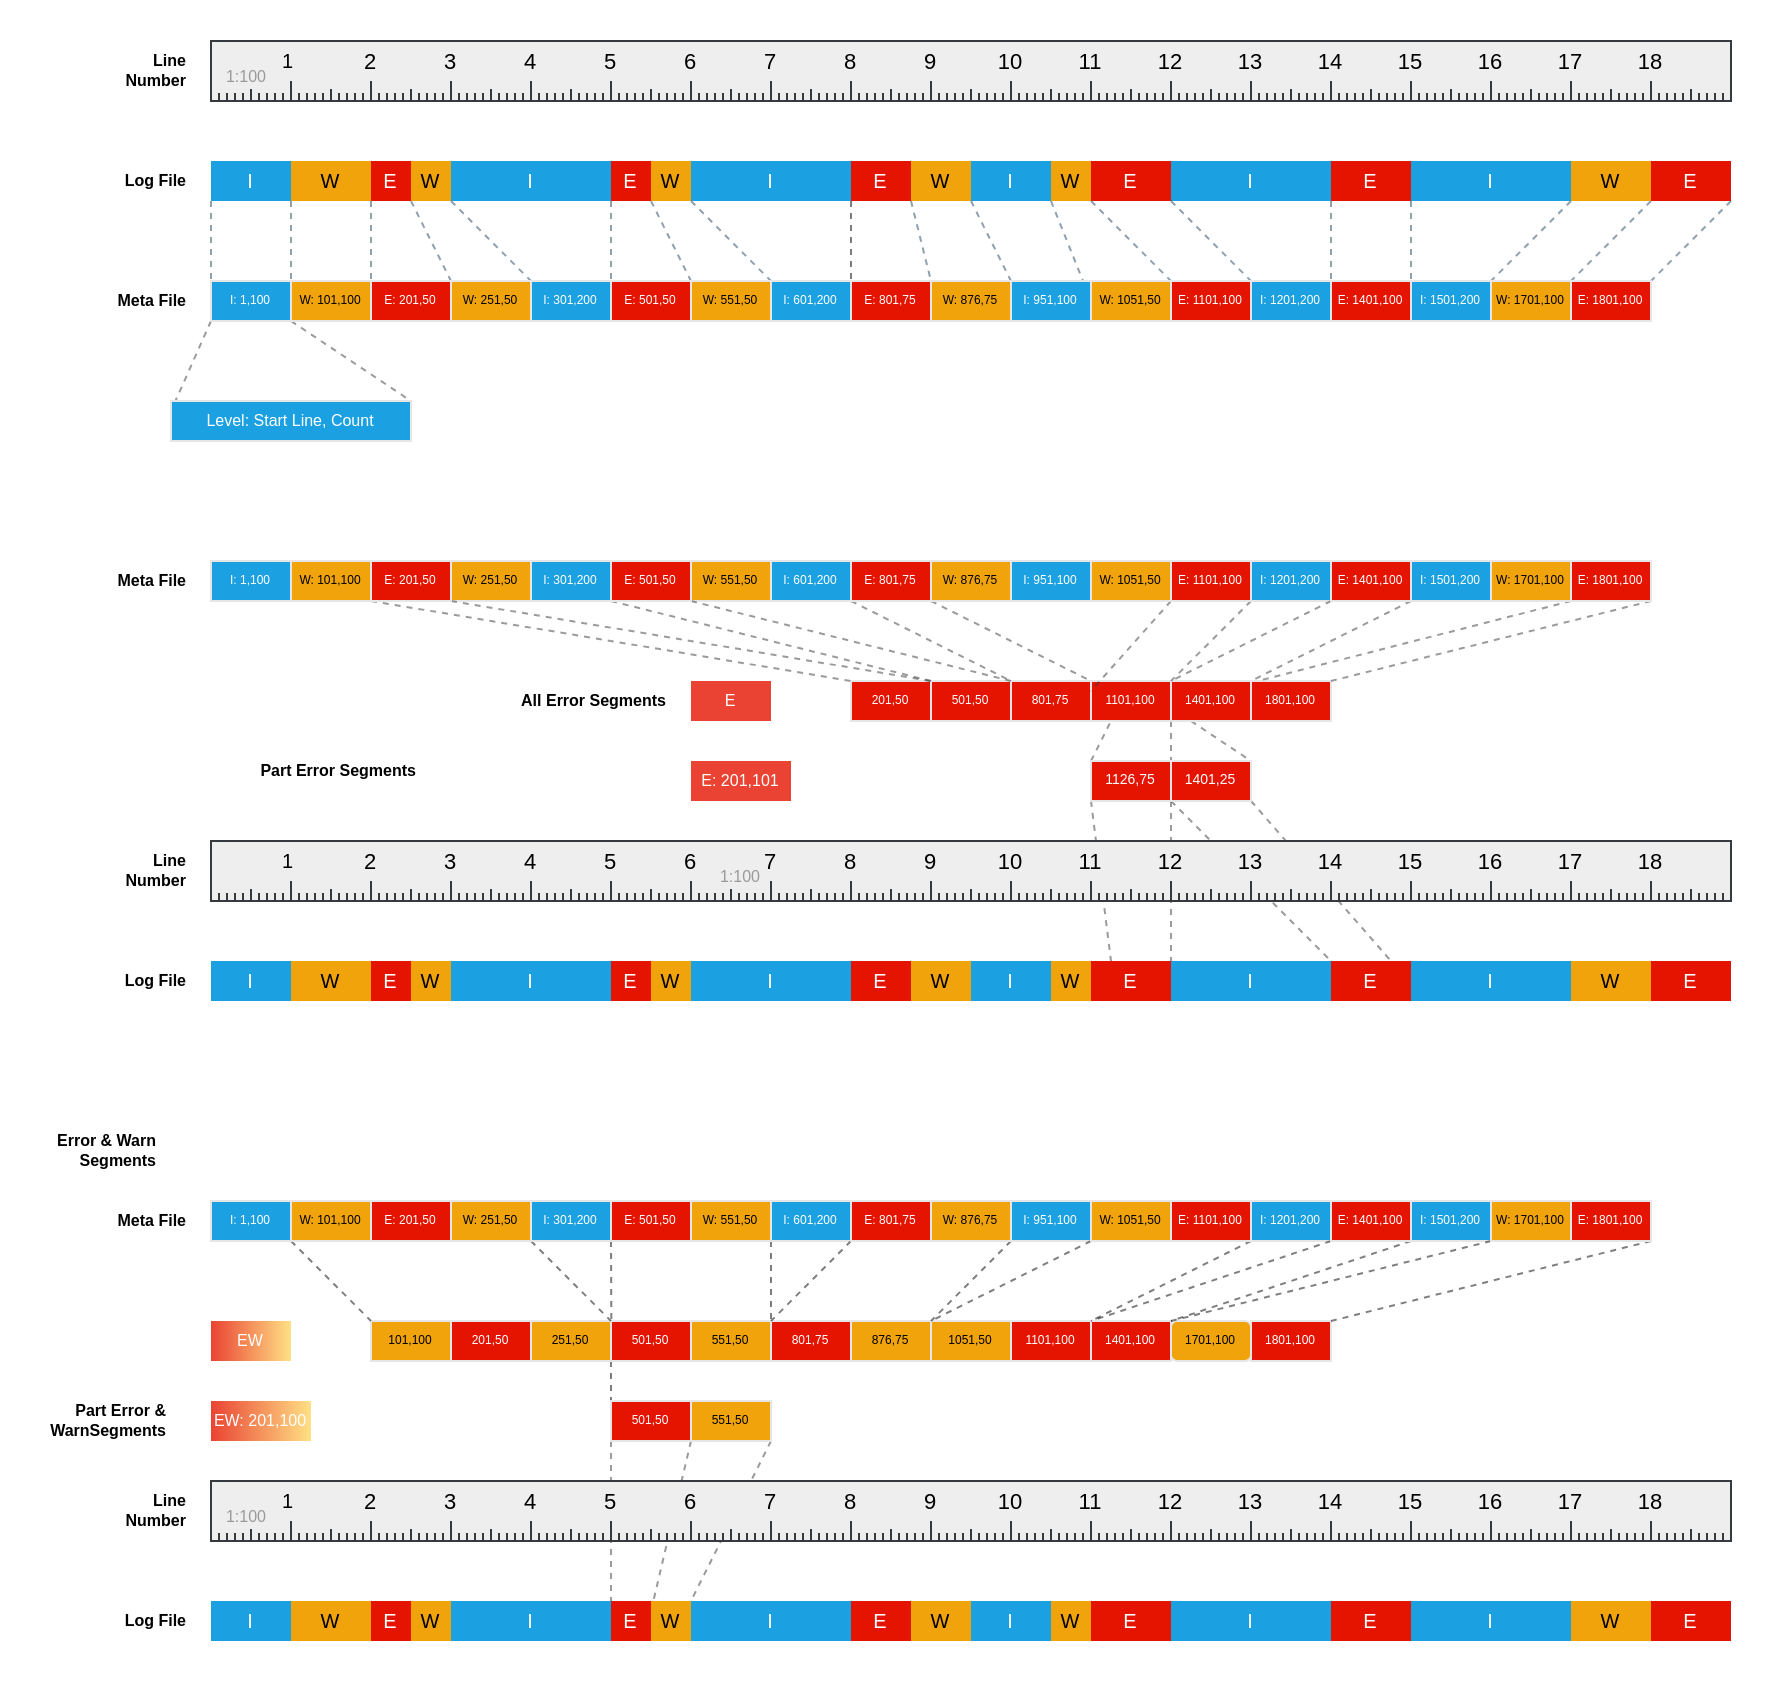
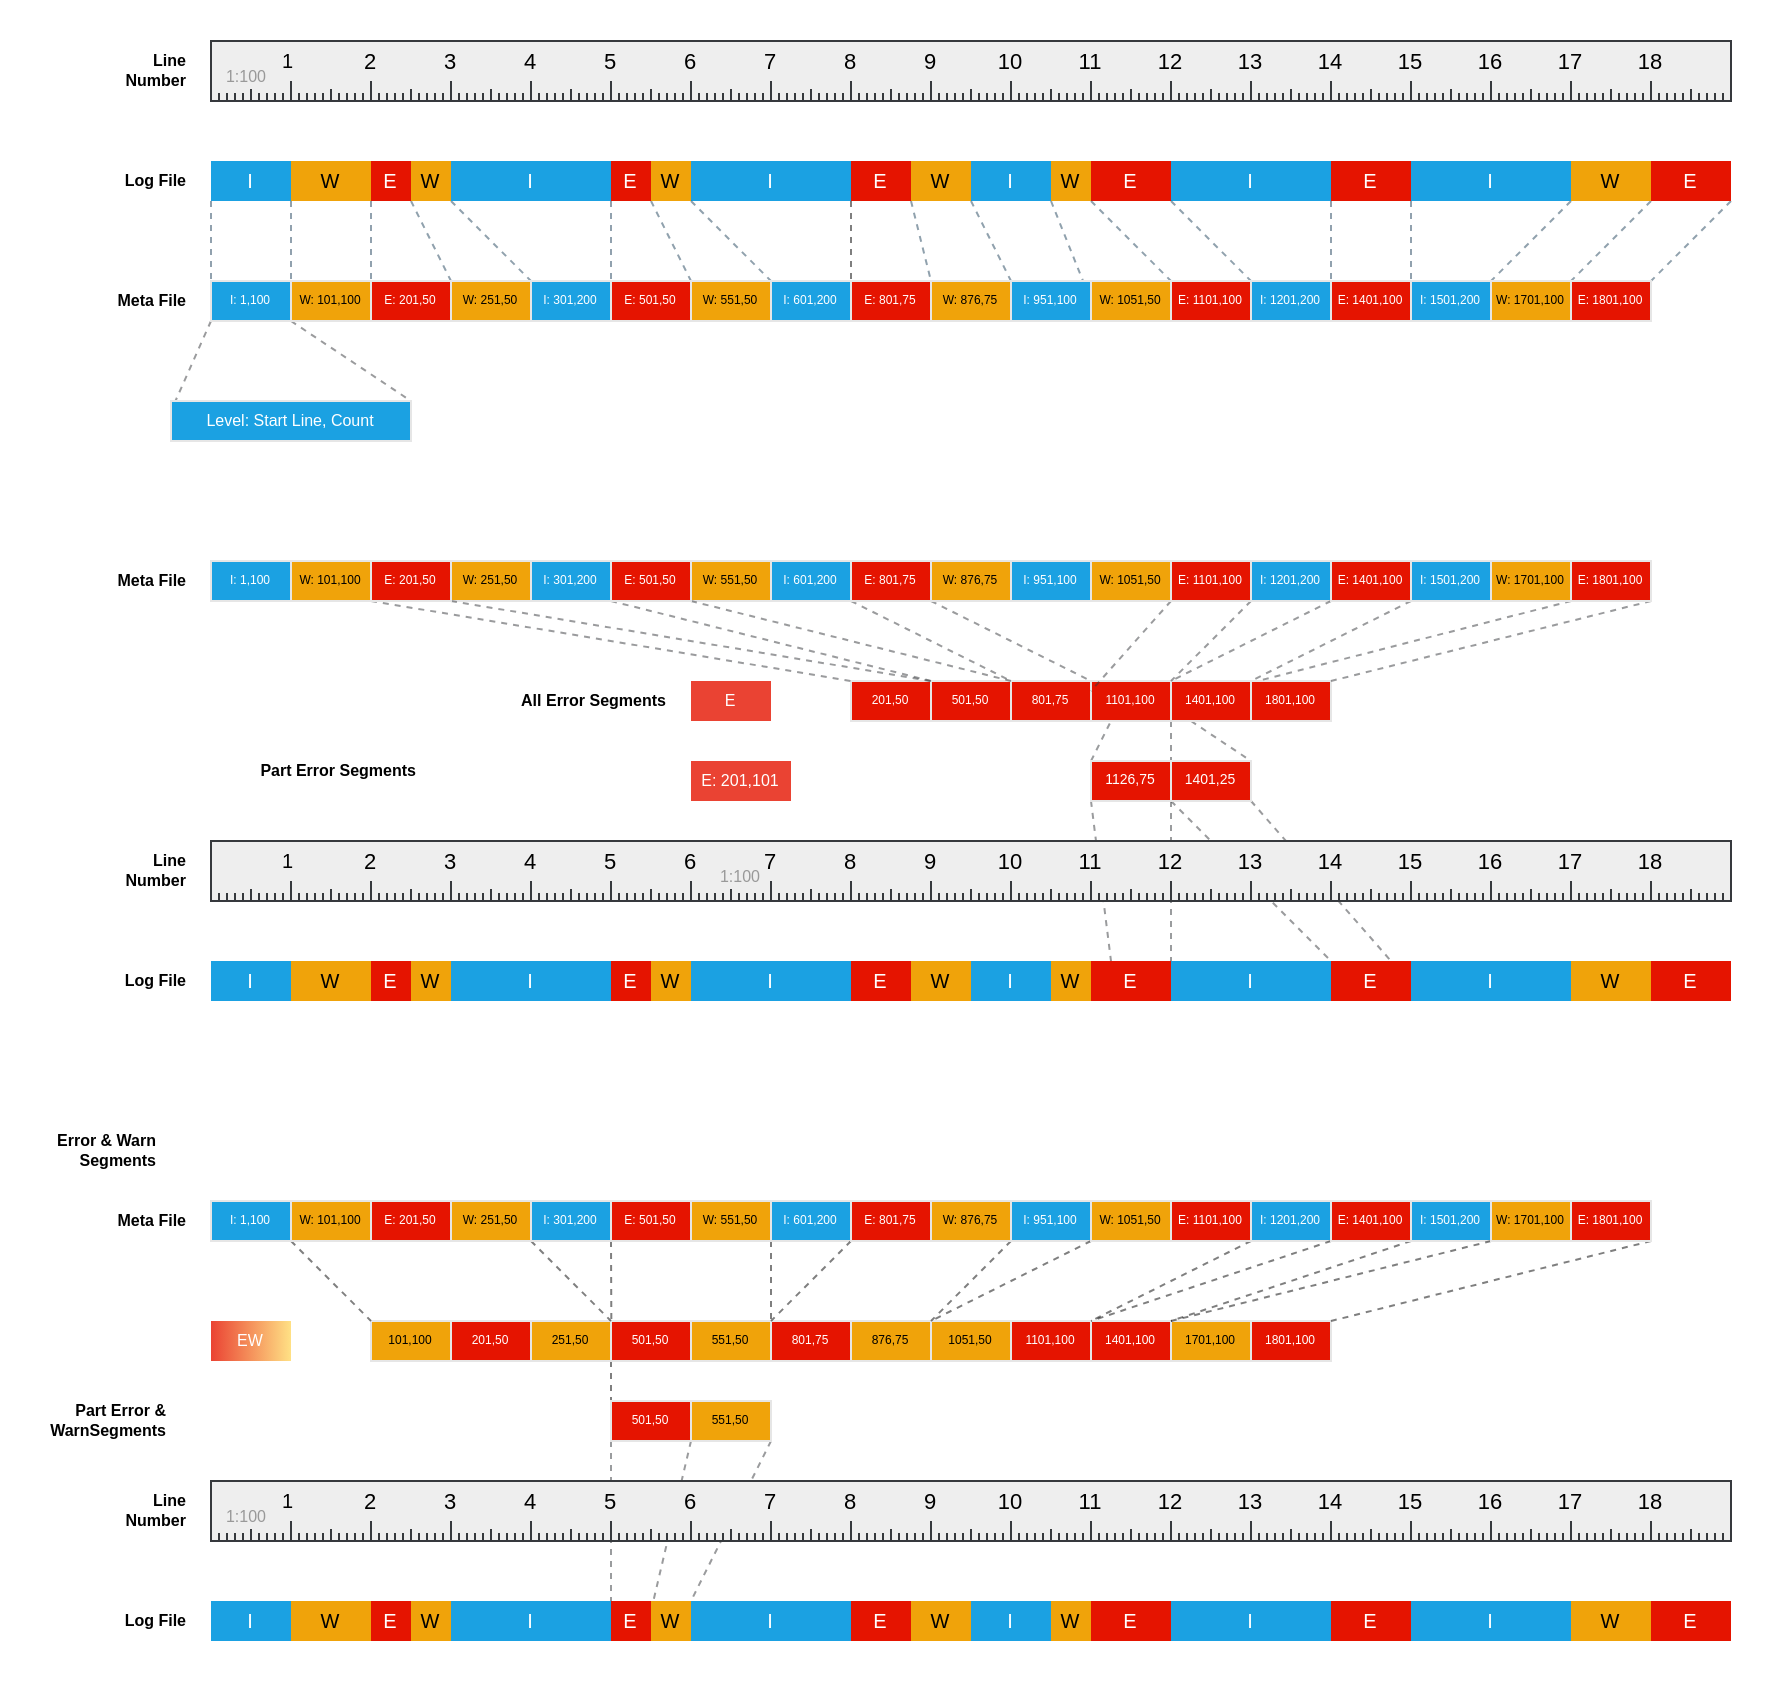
(1211, 1341) -> (1211, 1341)
(261, 1421) -> none
